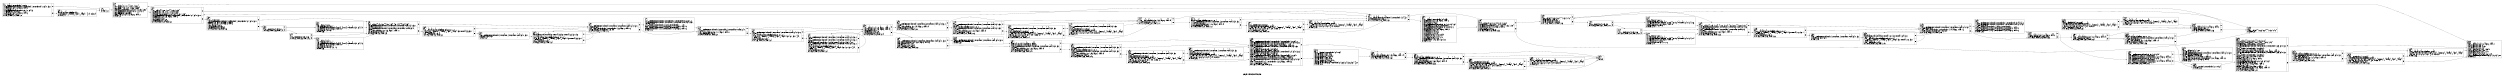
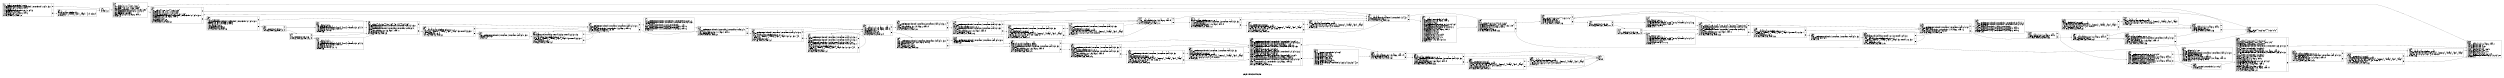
(325, 27) -> (325, 27)
